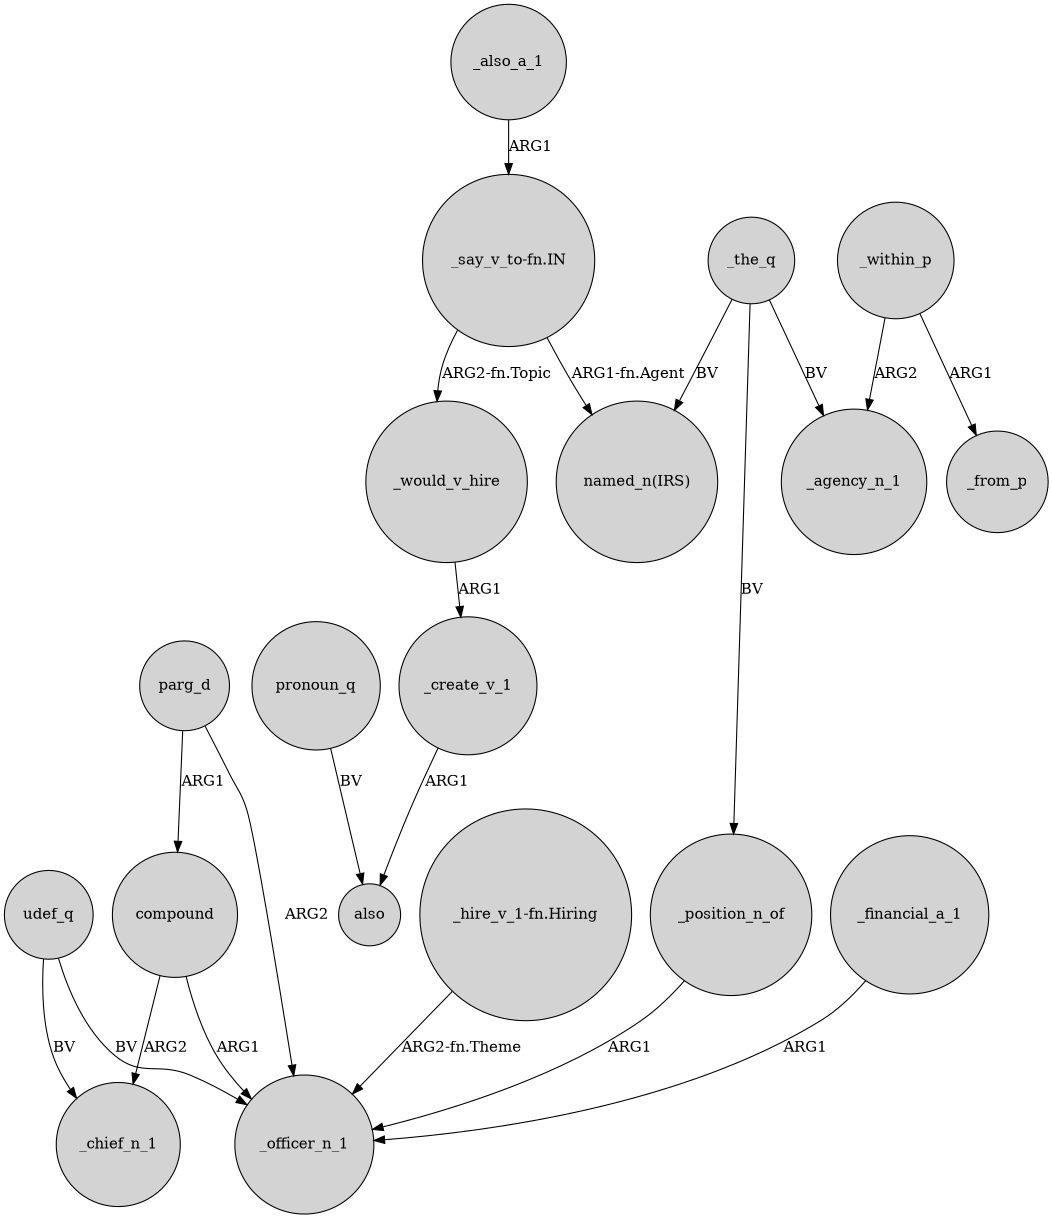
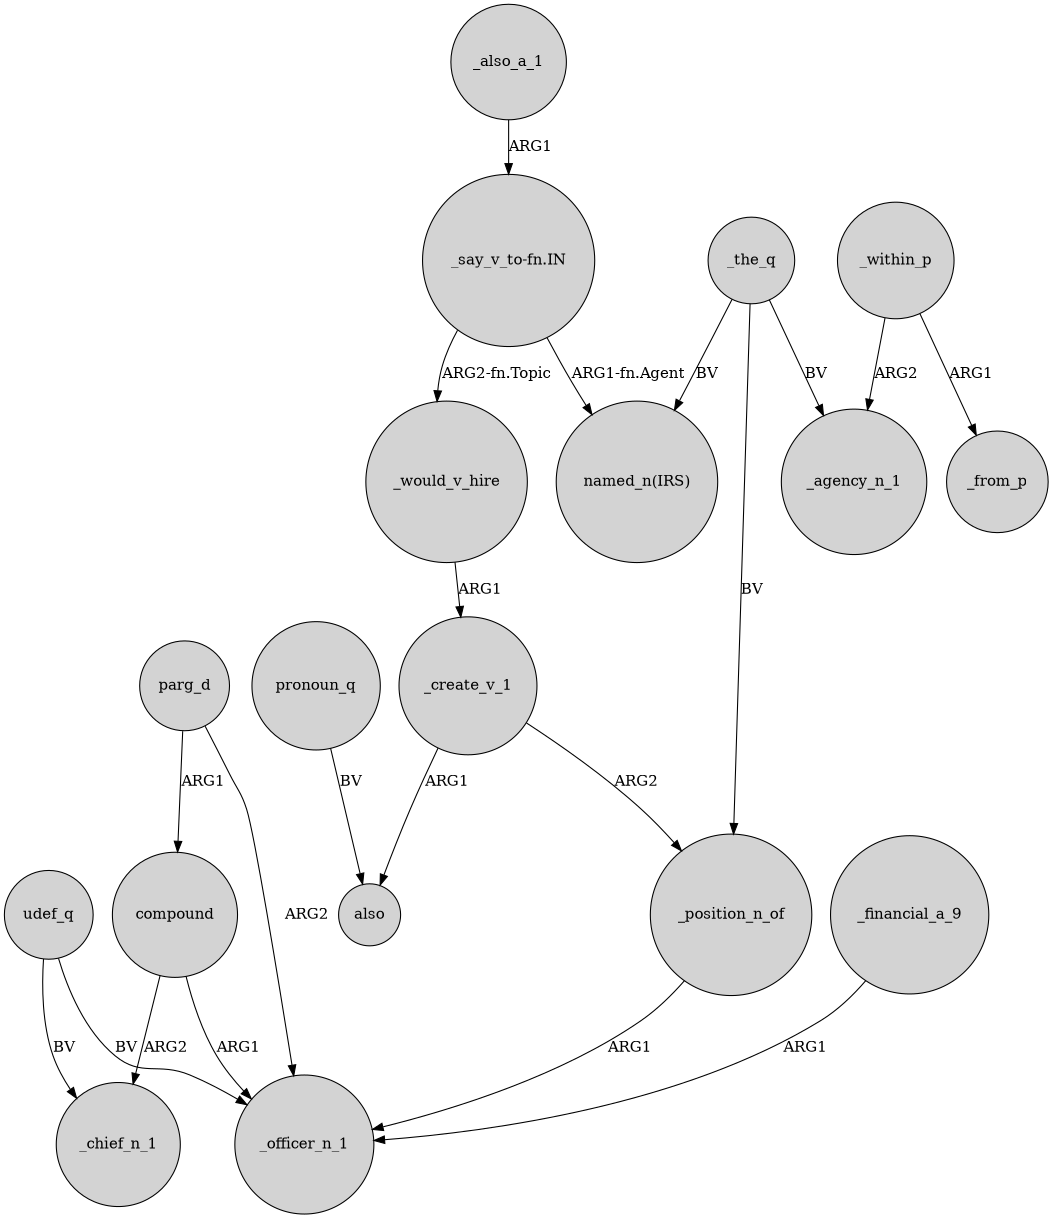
none -> (604, 778)
(526, 915) -> none
(910, 915) -> (910, 915)
